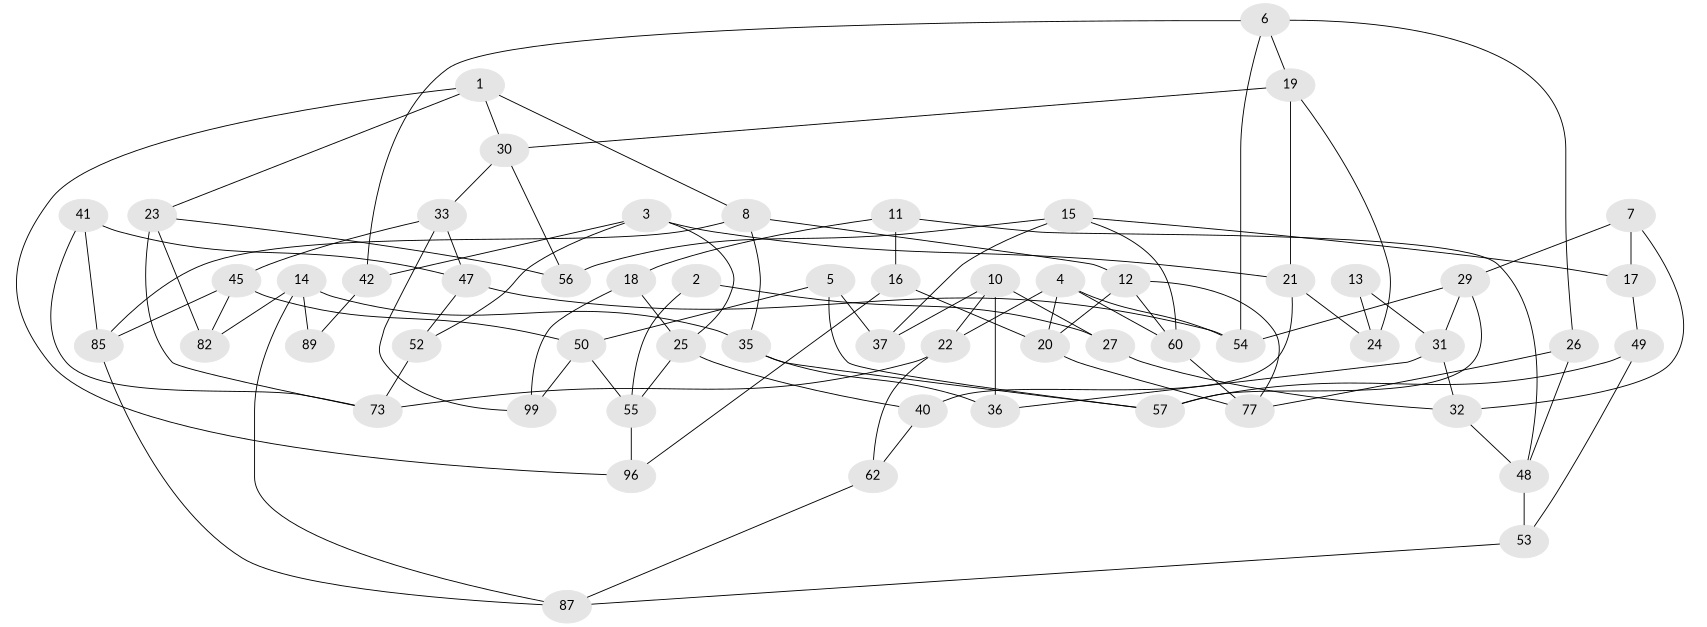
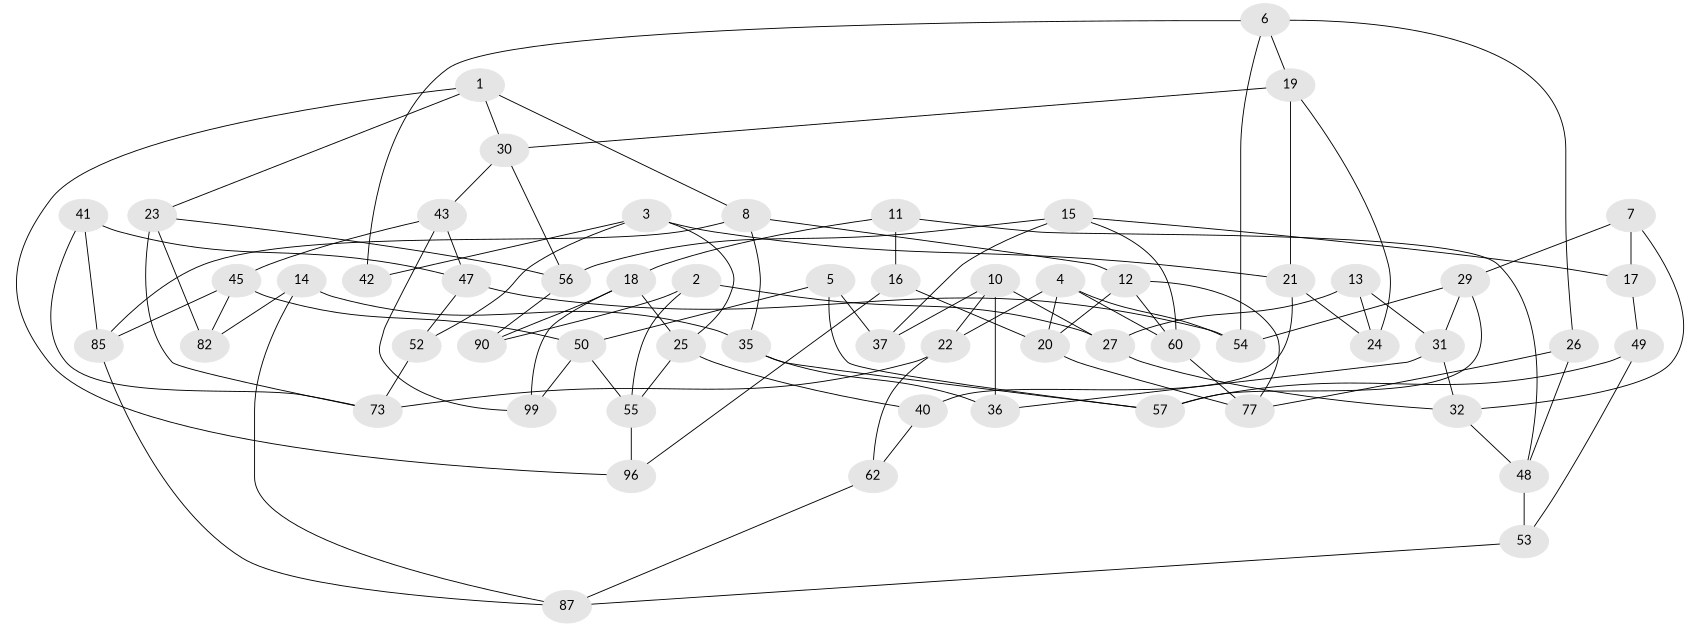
(442, 216) -> (442, 216)
none -> (1233, 313)
(310, 346) -> none
none -> (482, 346)
